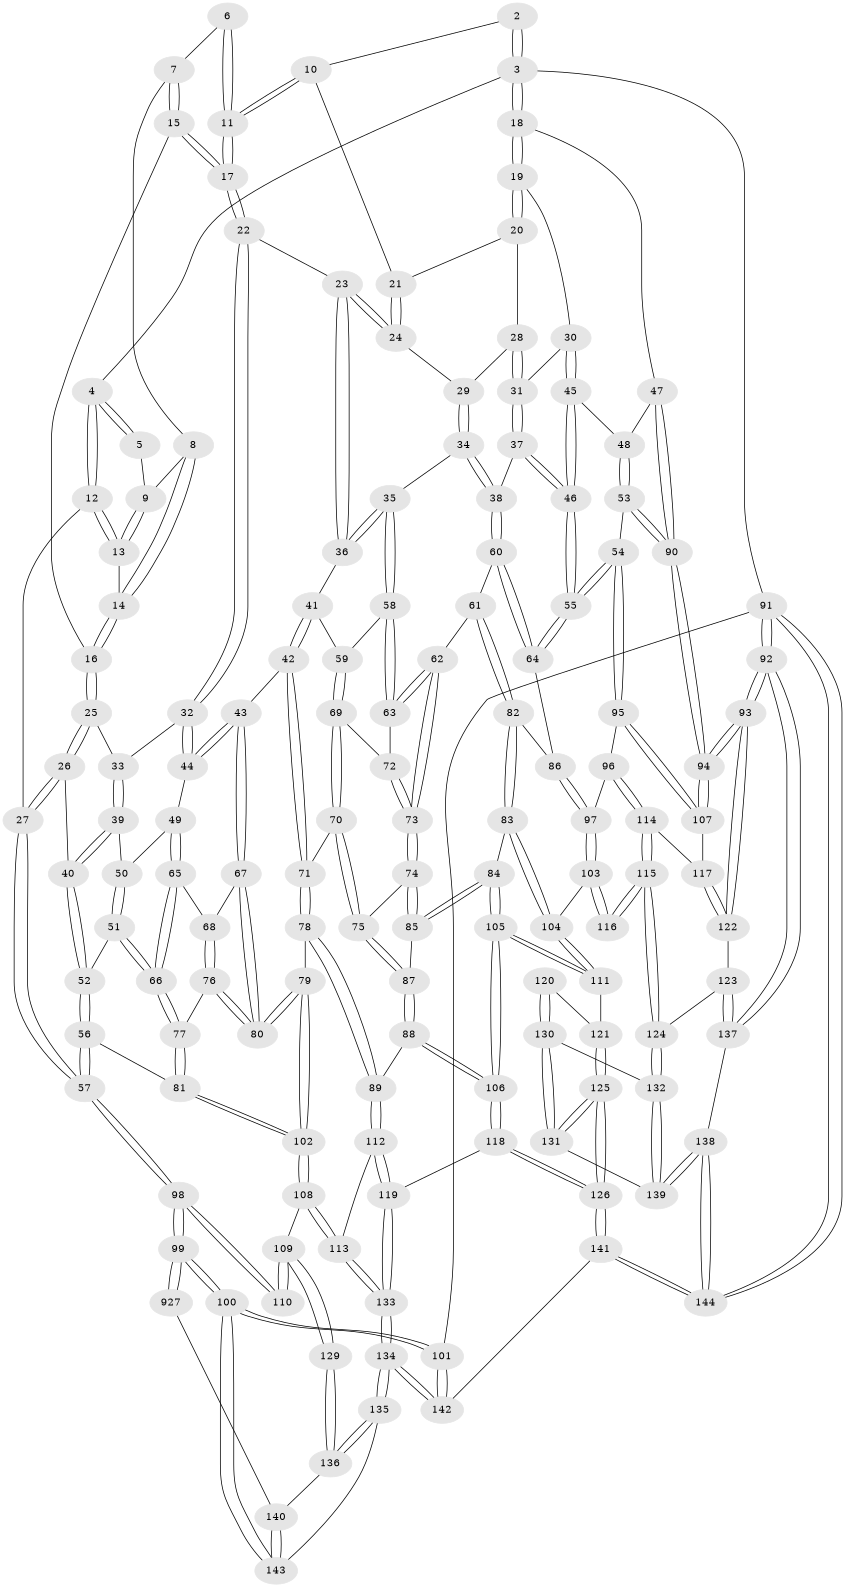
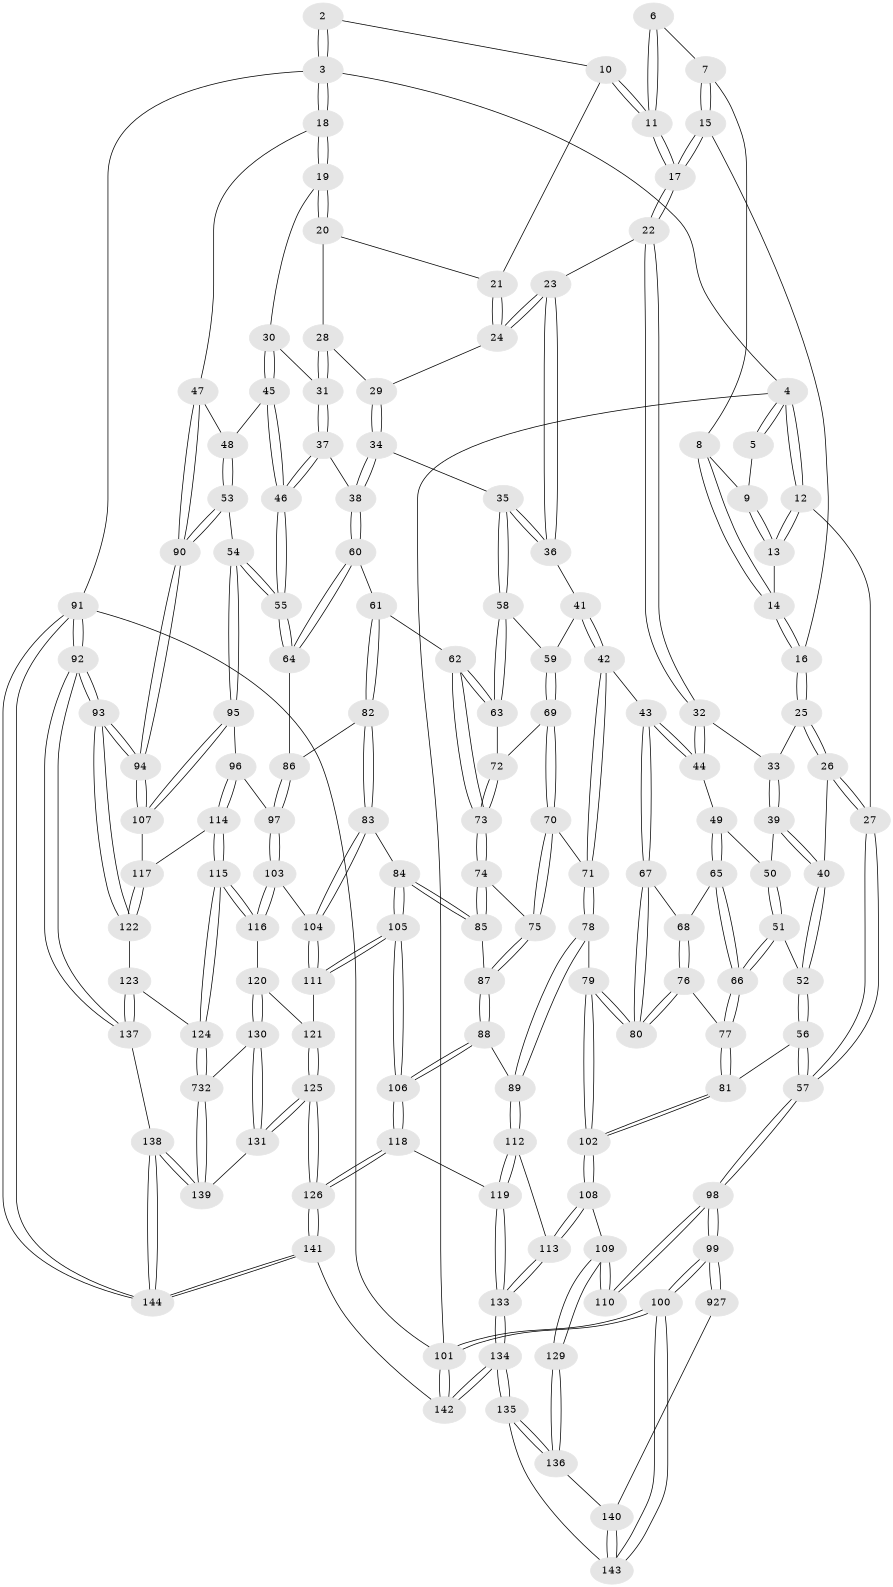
none -> (428, 731)
none -> (258, 954)
(657, 1088) -> (202, 1088)
